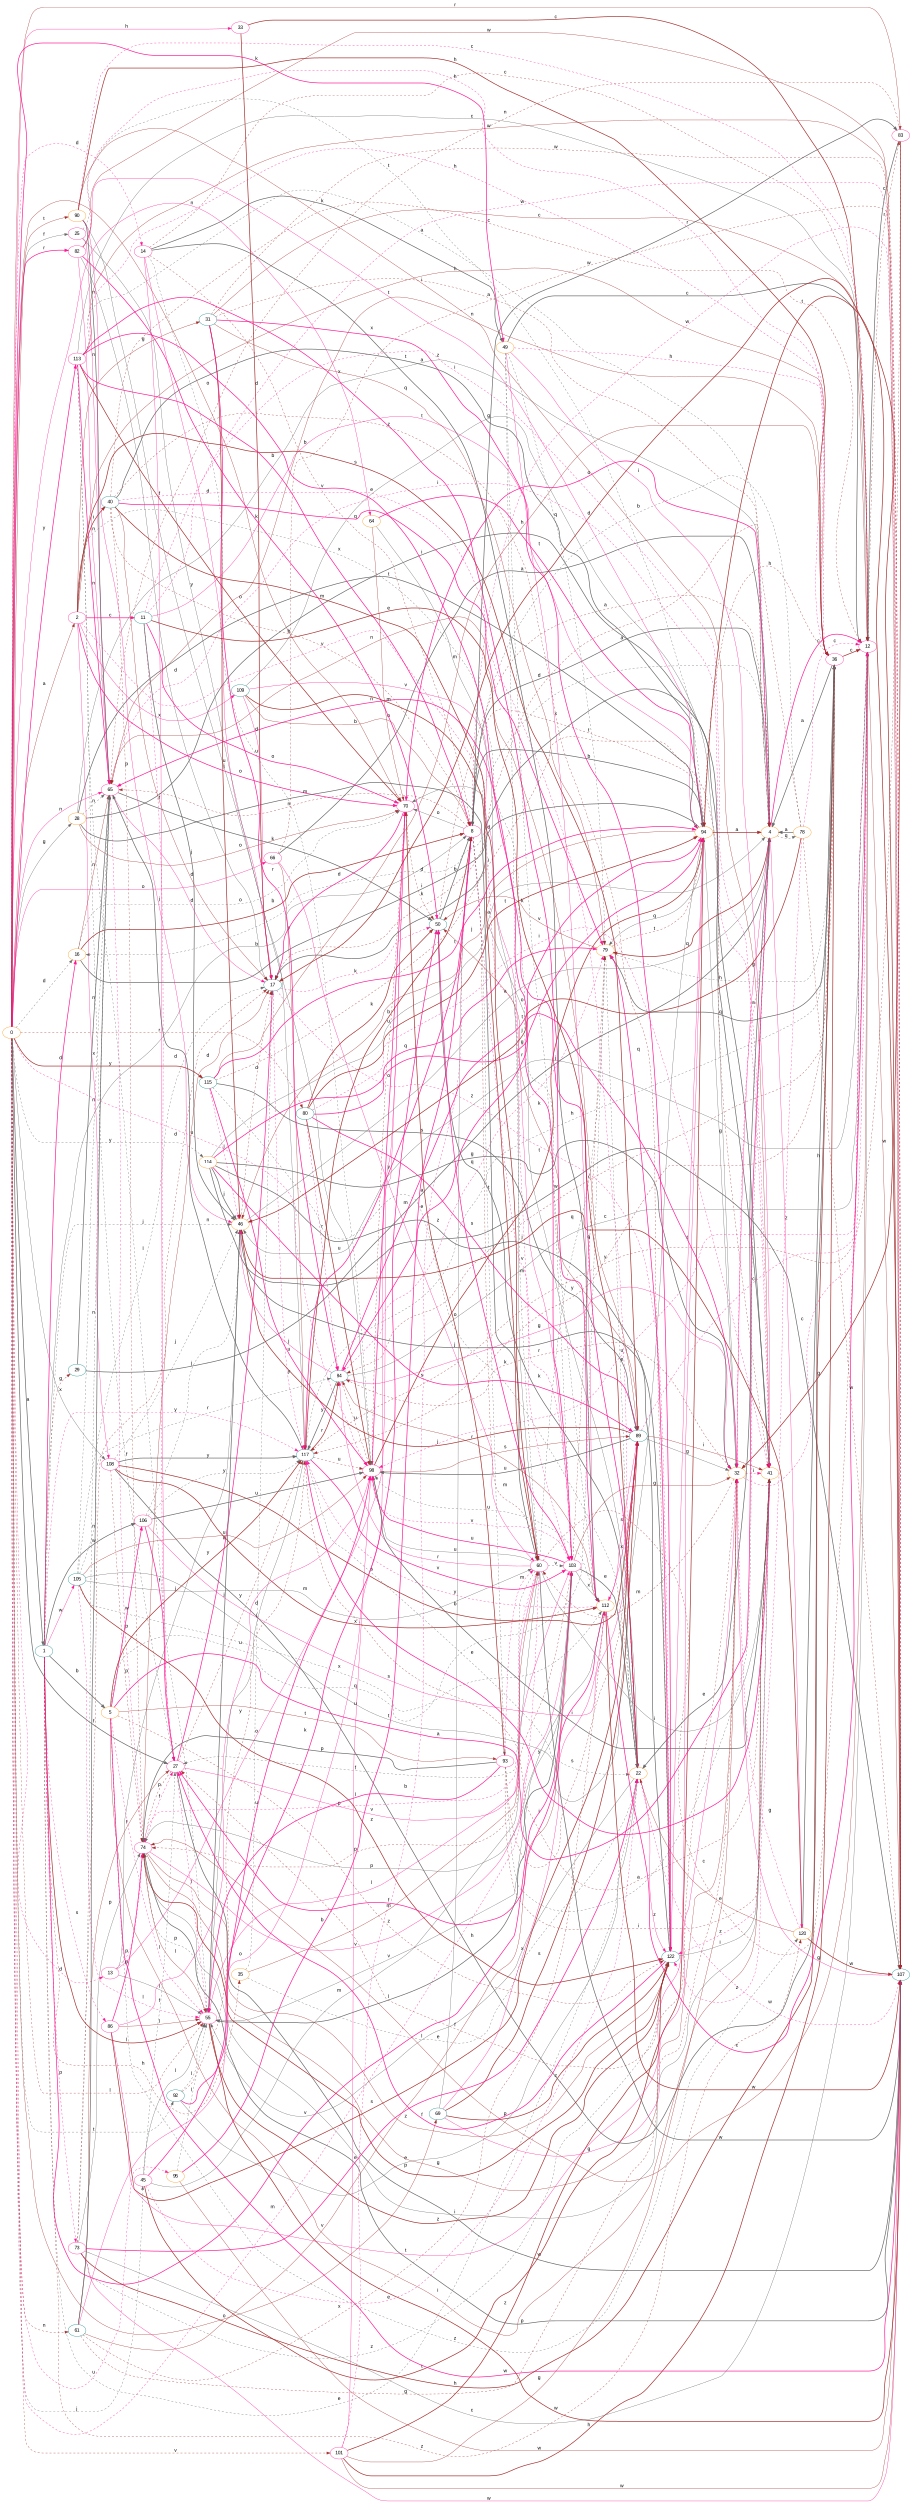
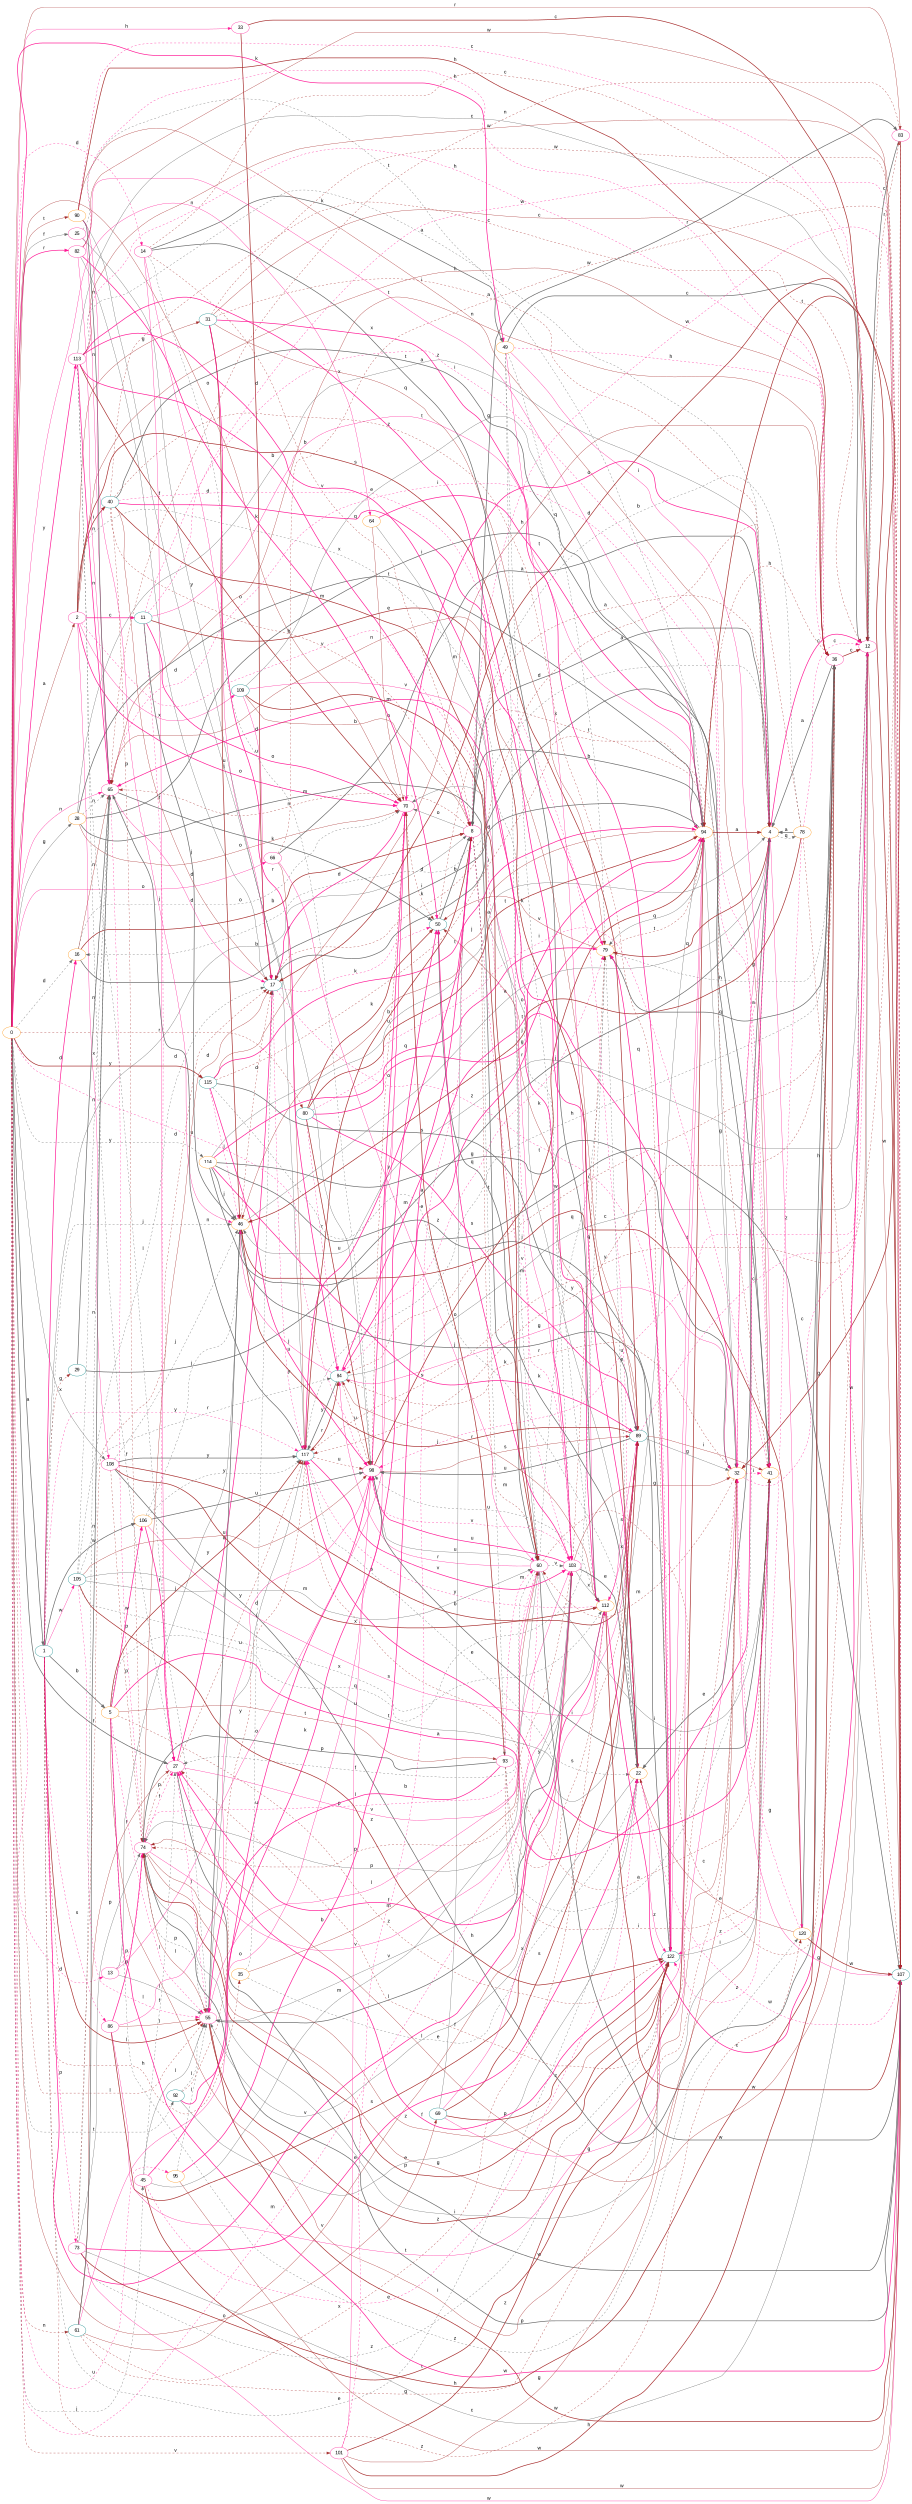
(143, 1521) -> (143, 1521)
